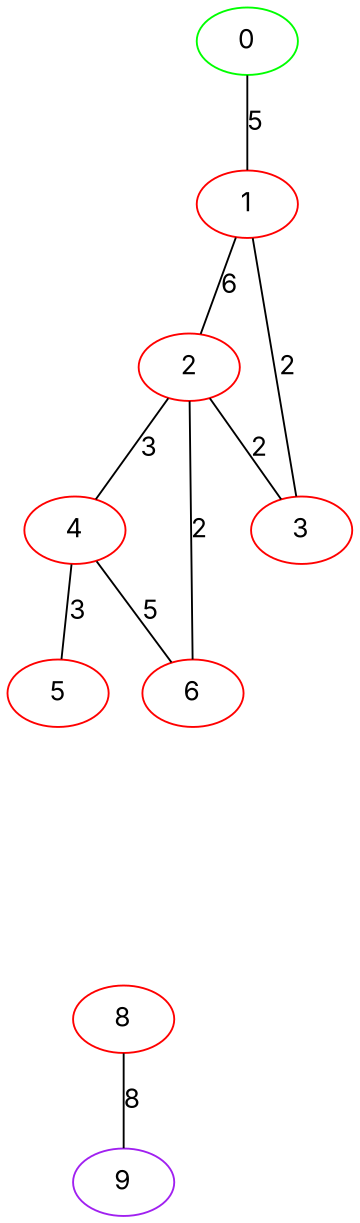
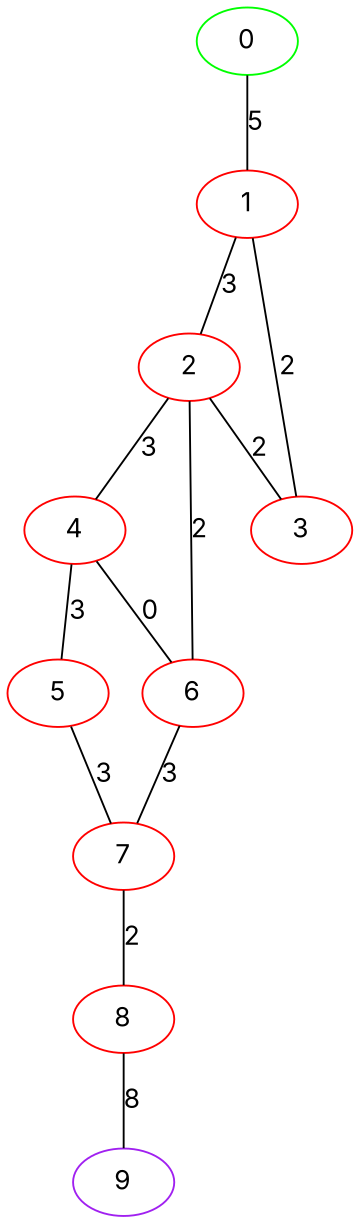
(230, 286) -> (230, 286)
(151, 612) -> (151, 612)
none -> (124, 856)
